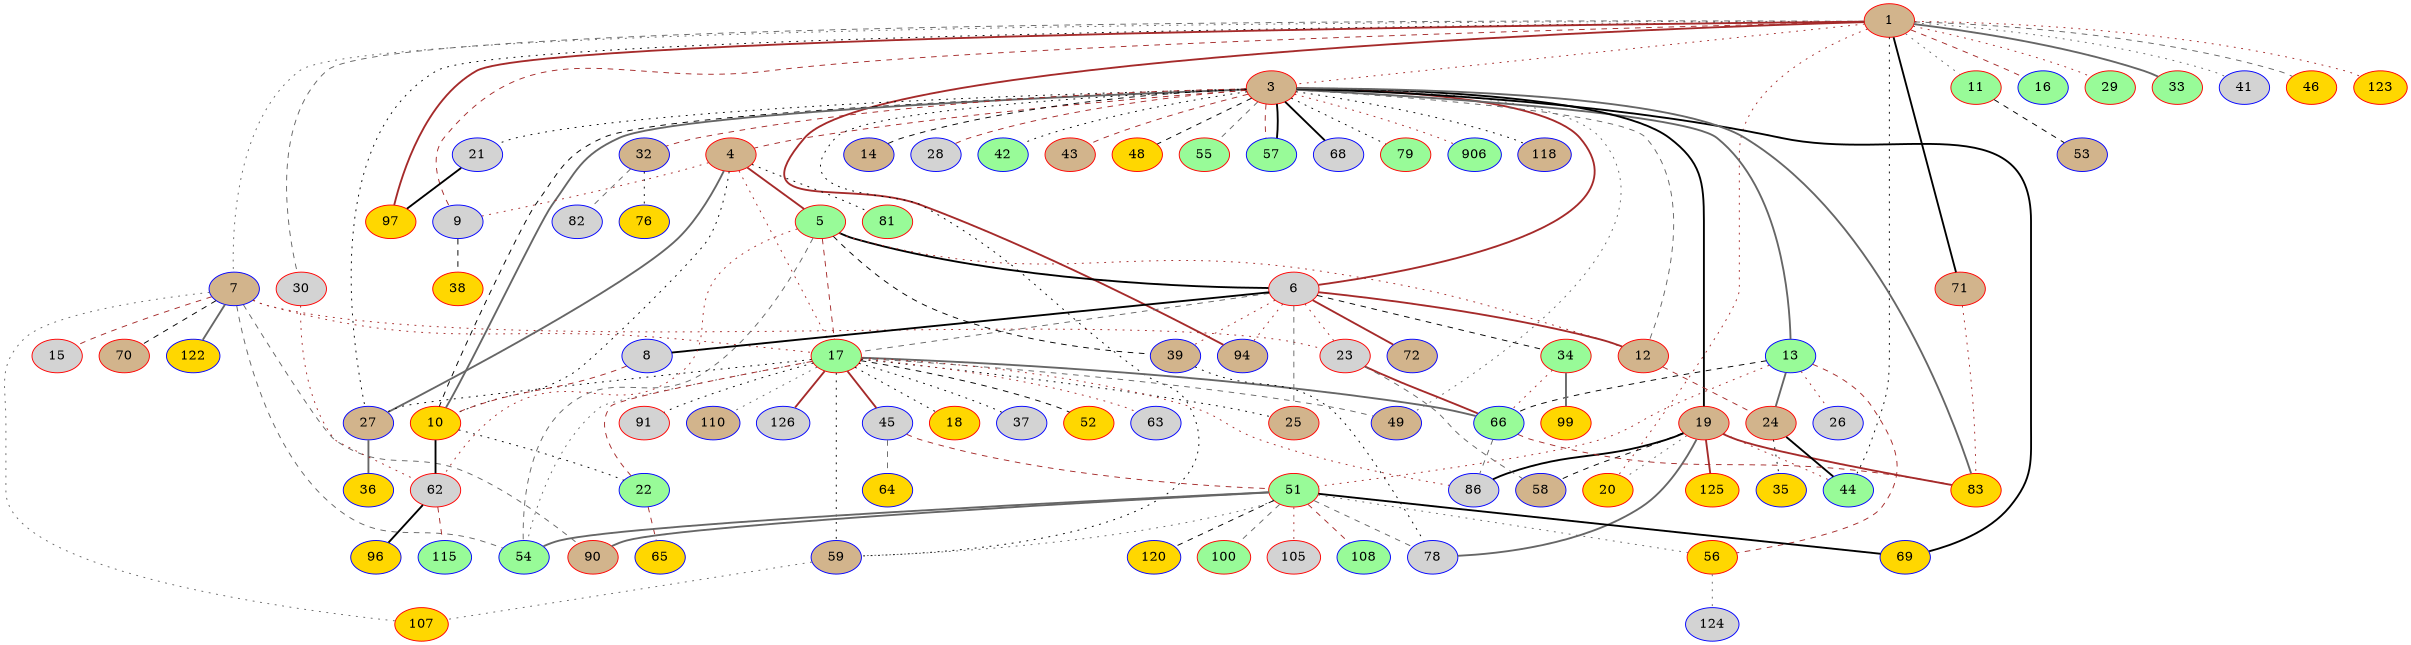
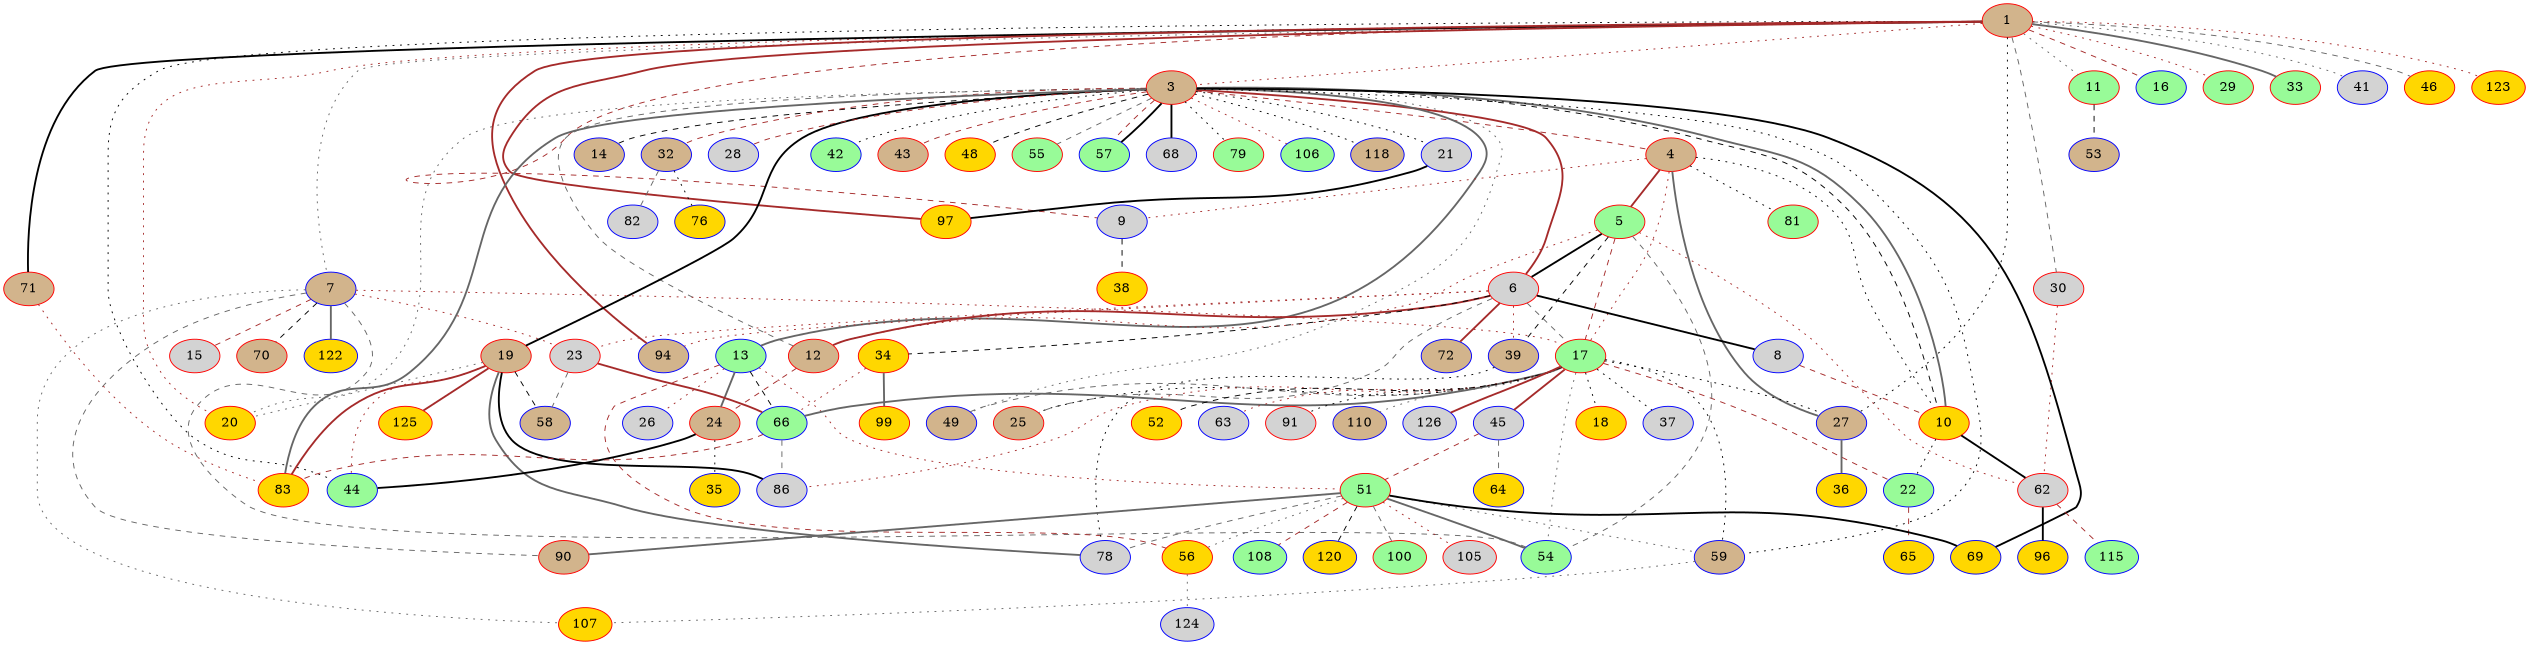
none -> (604, 110)
(1475, 155) -> (1308, 155)
(1566, 356) -> (883, 356)
